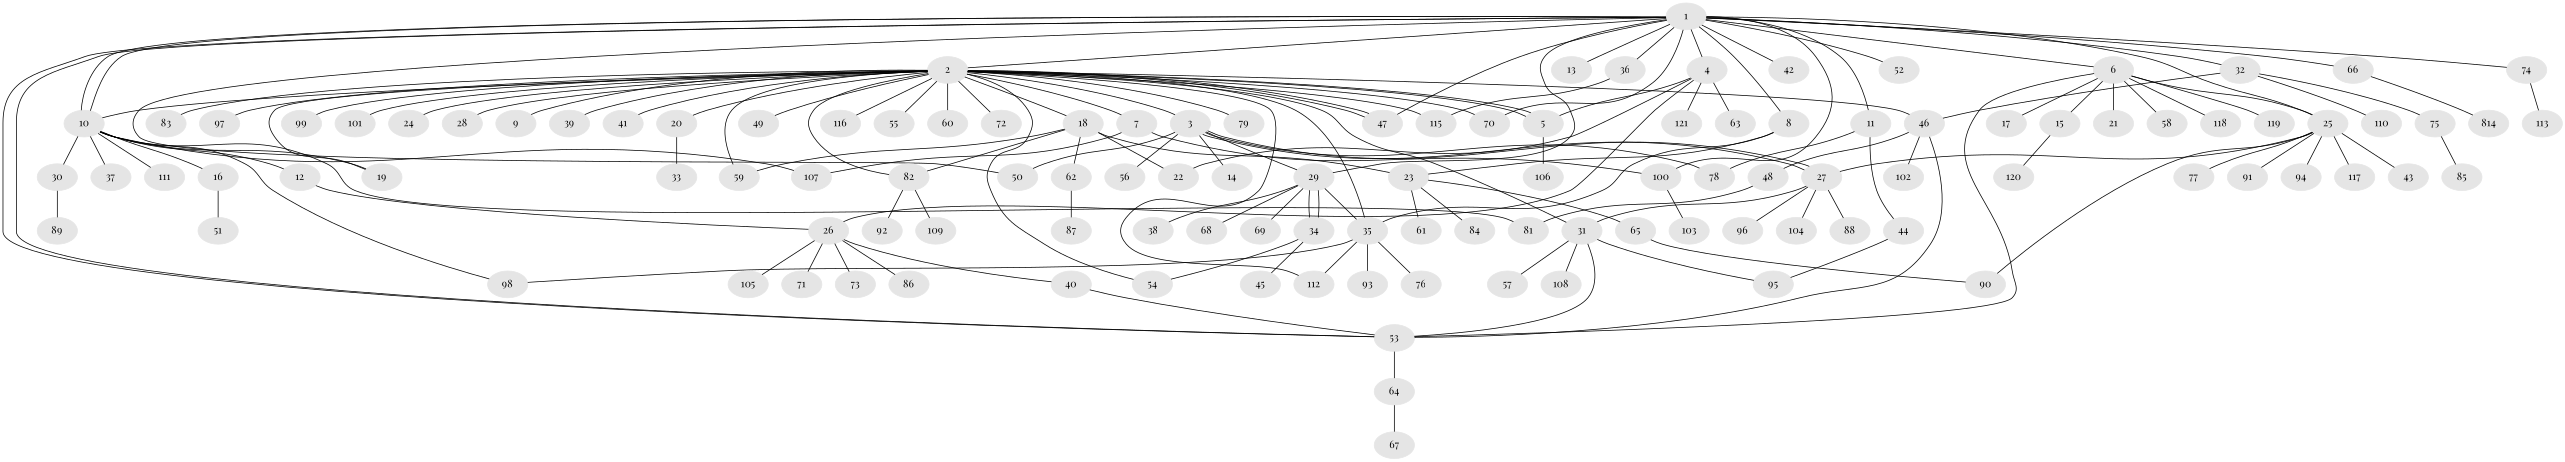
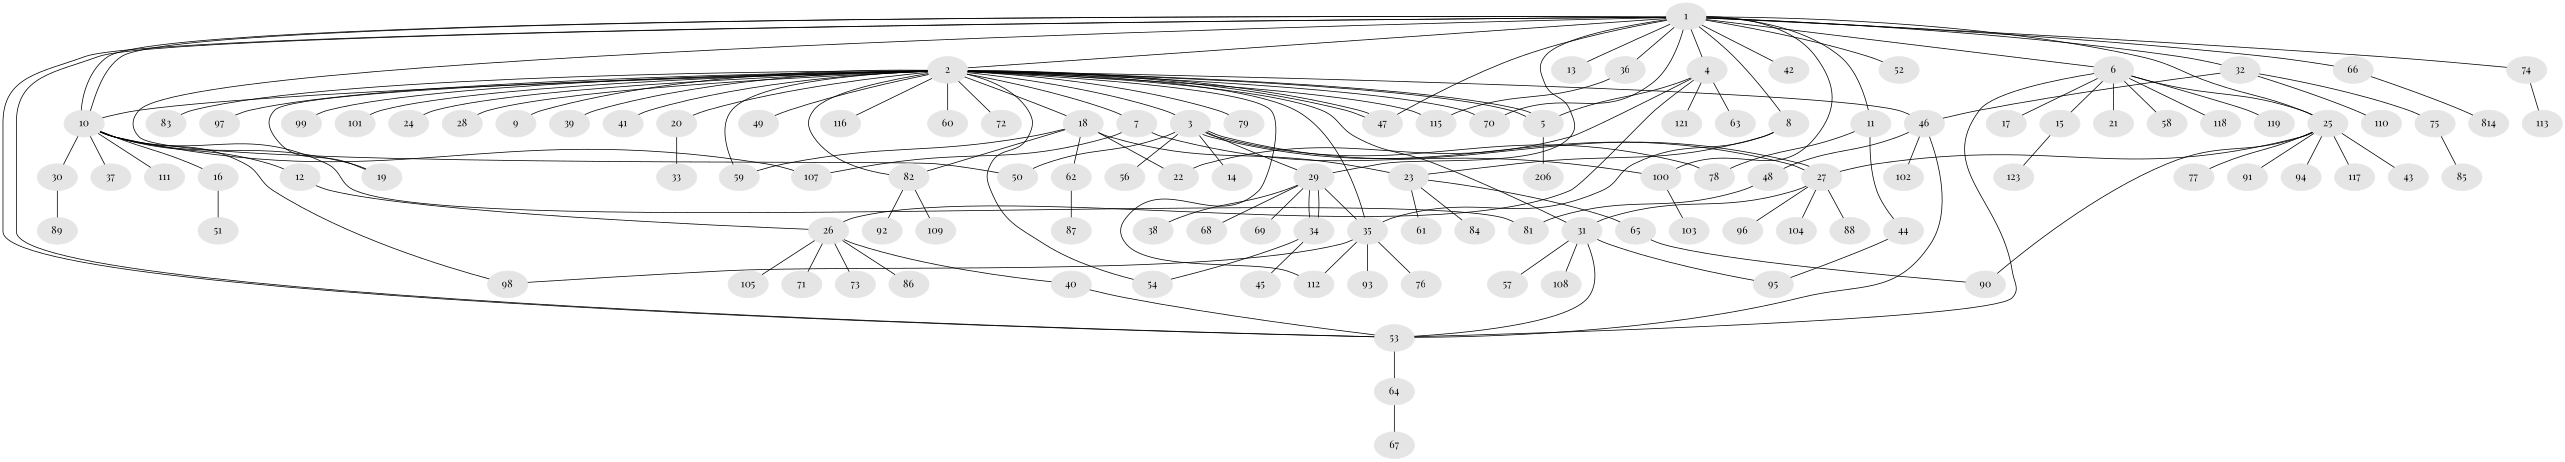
(894, 124) -> none
(1543, 177) -> (1543, 177)
(2014, 177) -> (2014, 177)
